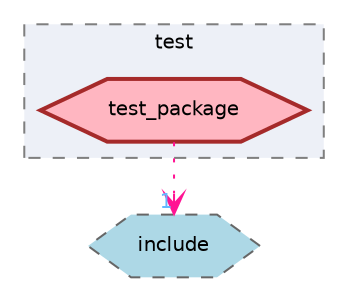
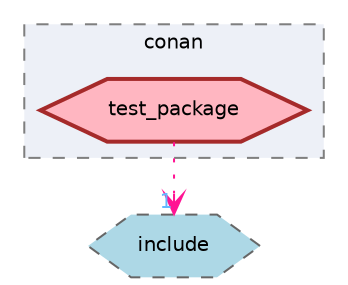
(174, 44) -> (174, 44)
